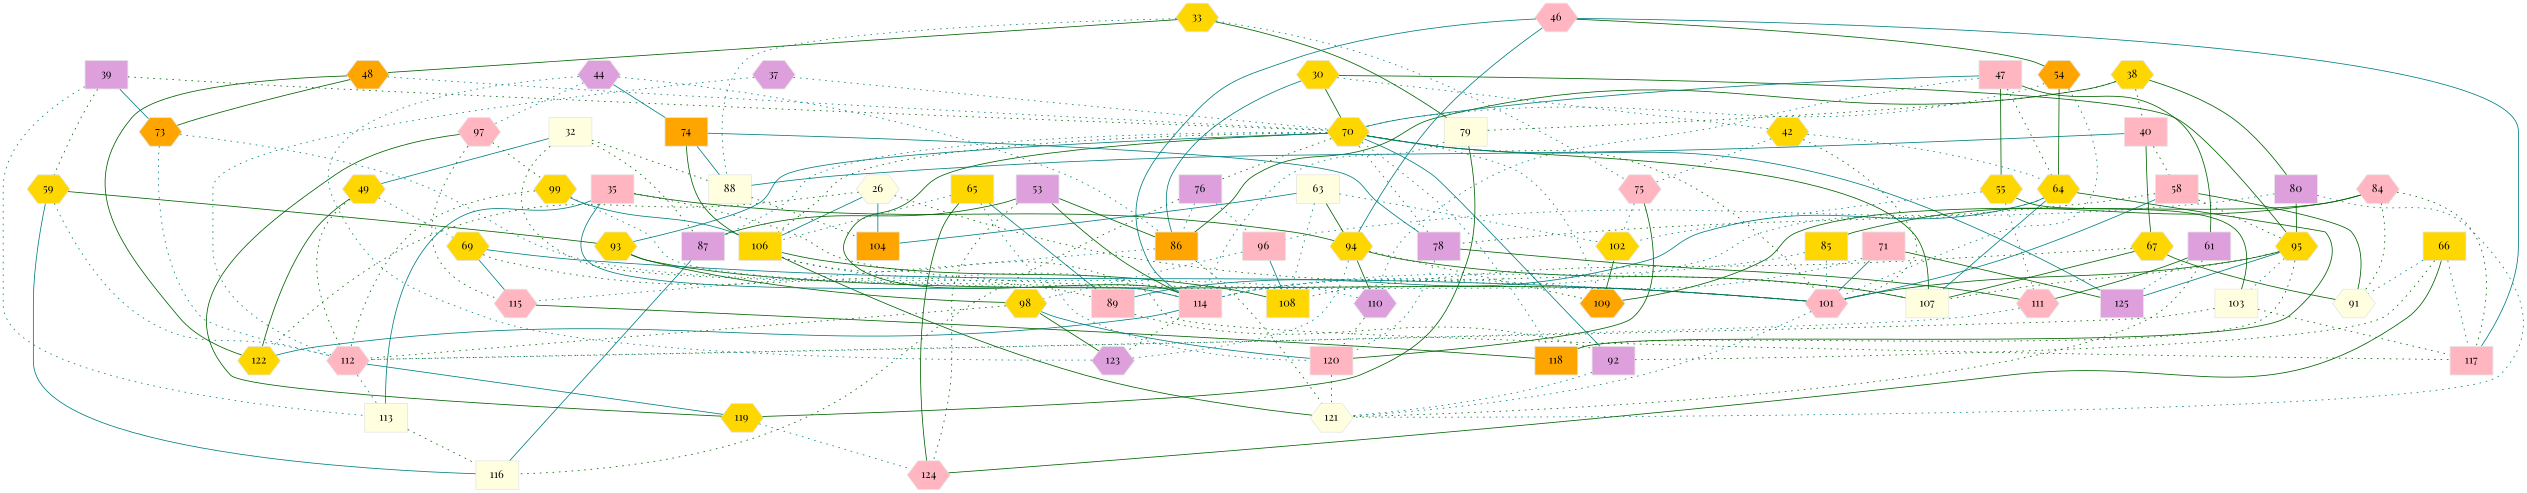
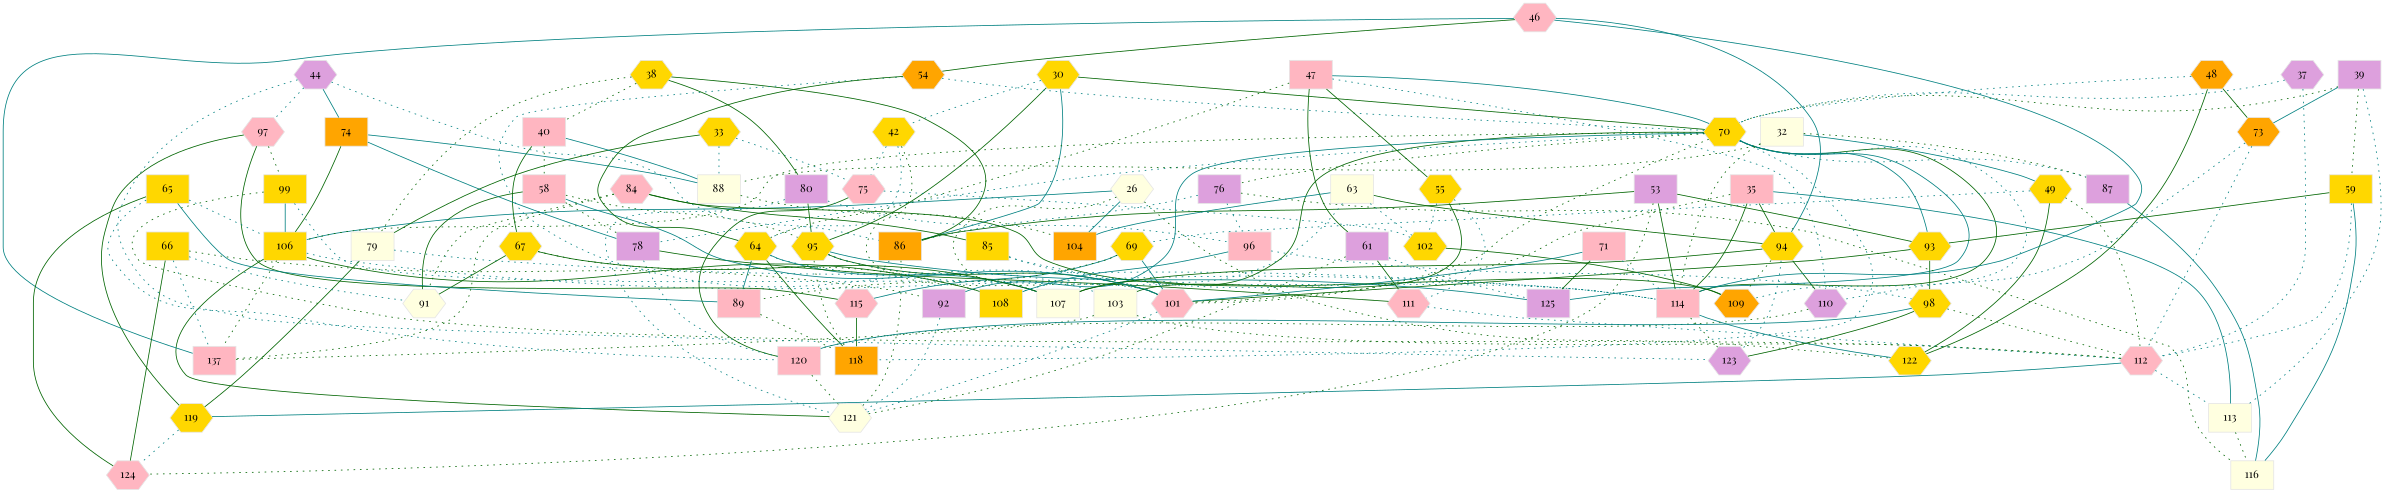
(763, 47) -> none
(48, 189) -> (2351, 189)
(555, 189) -> (285, 189)
(870, 216) -> (1789, 216)
(435, 249) -> (539, 288)
(866, 288) -> (1728, 246)
(1375, 330) -> (798, 332)
(2472, 361) -> (215, 361)
